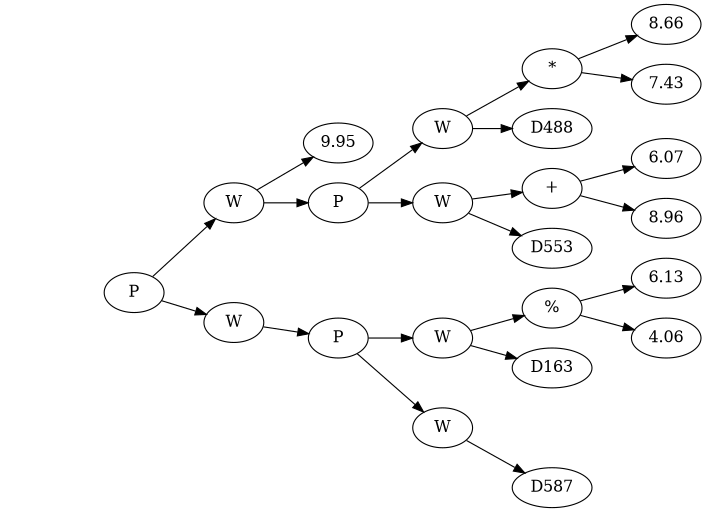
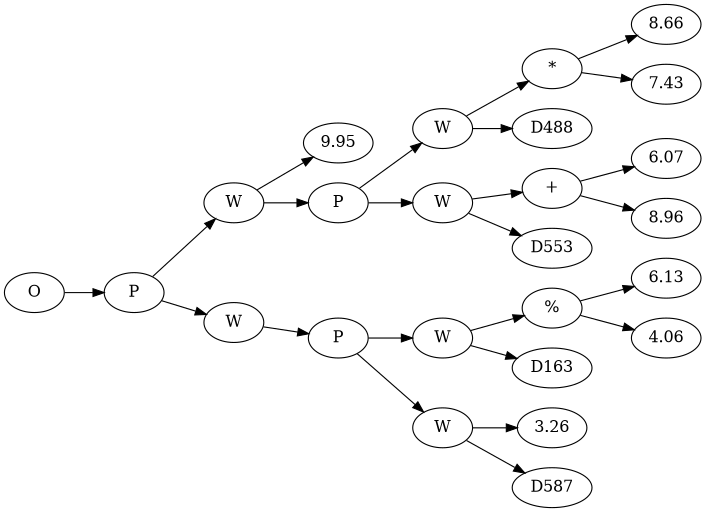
none -> (34, 293)
none -> (552, 428)
